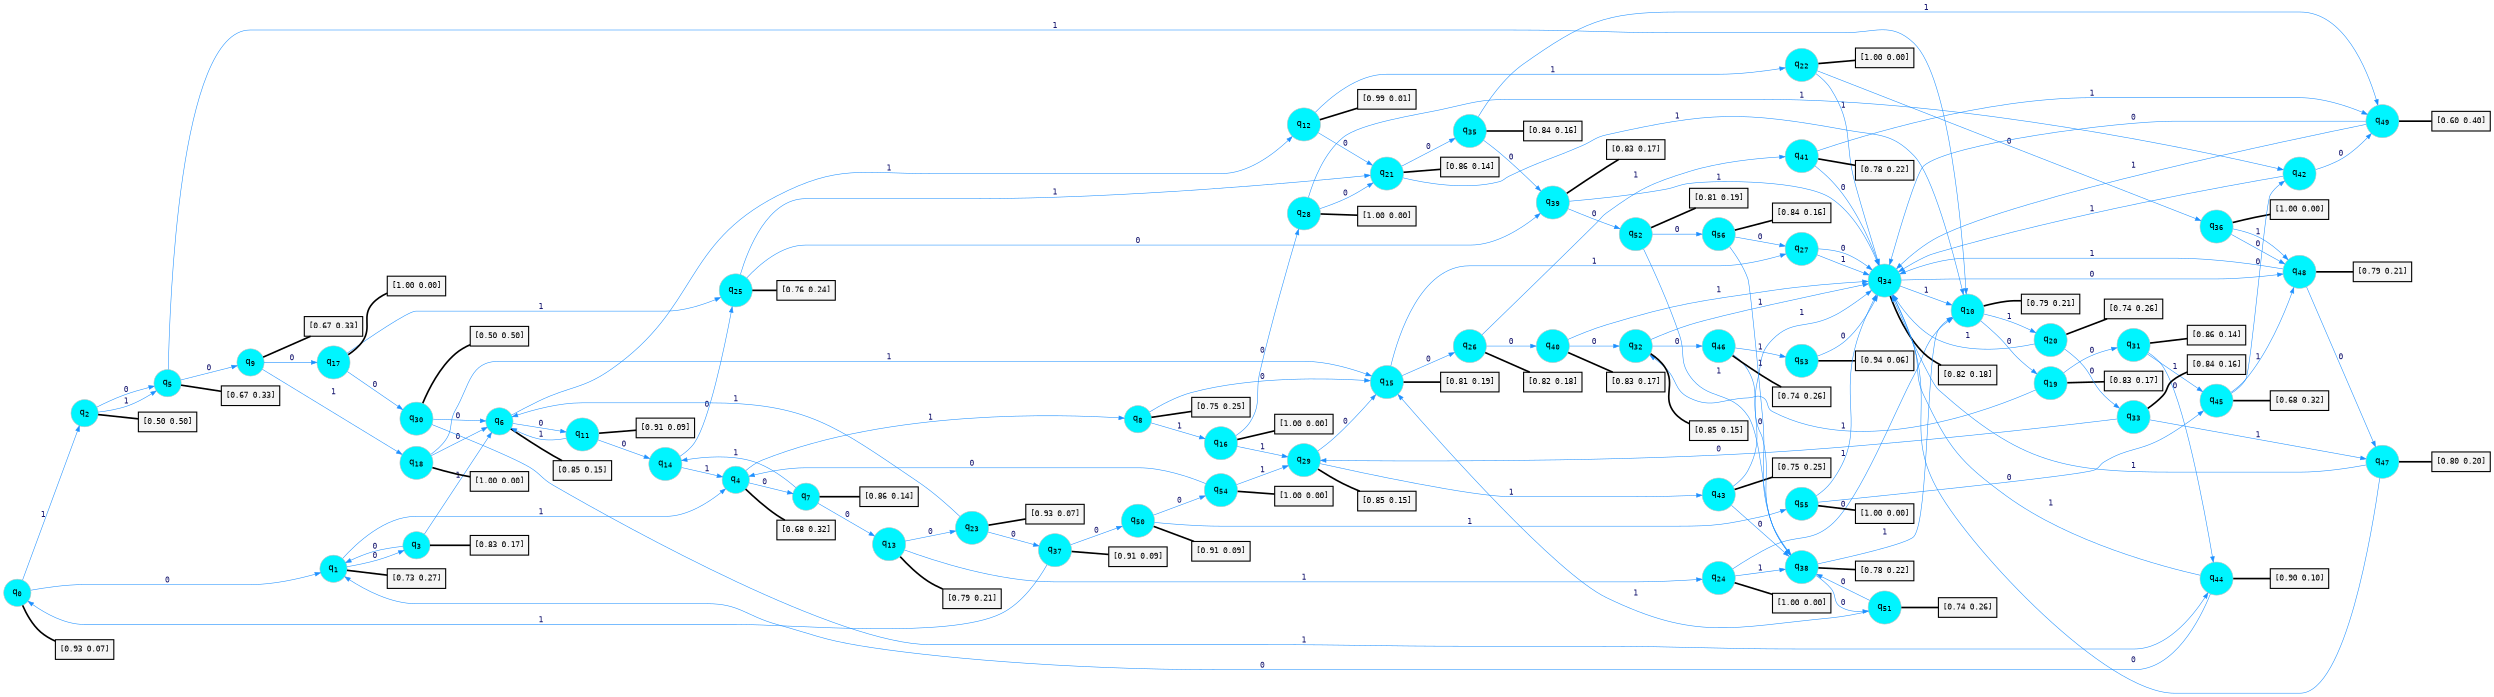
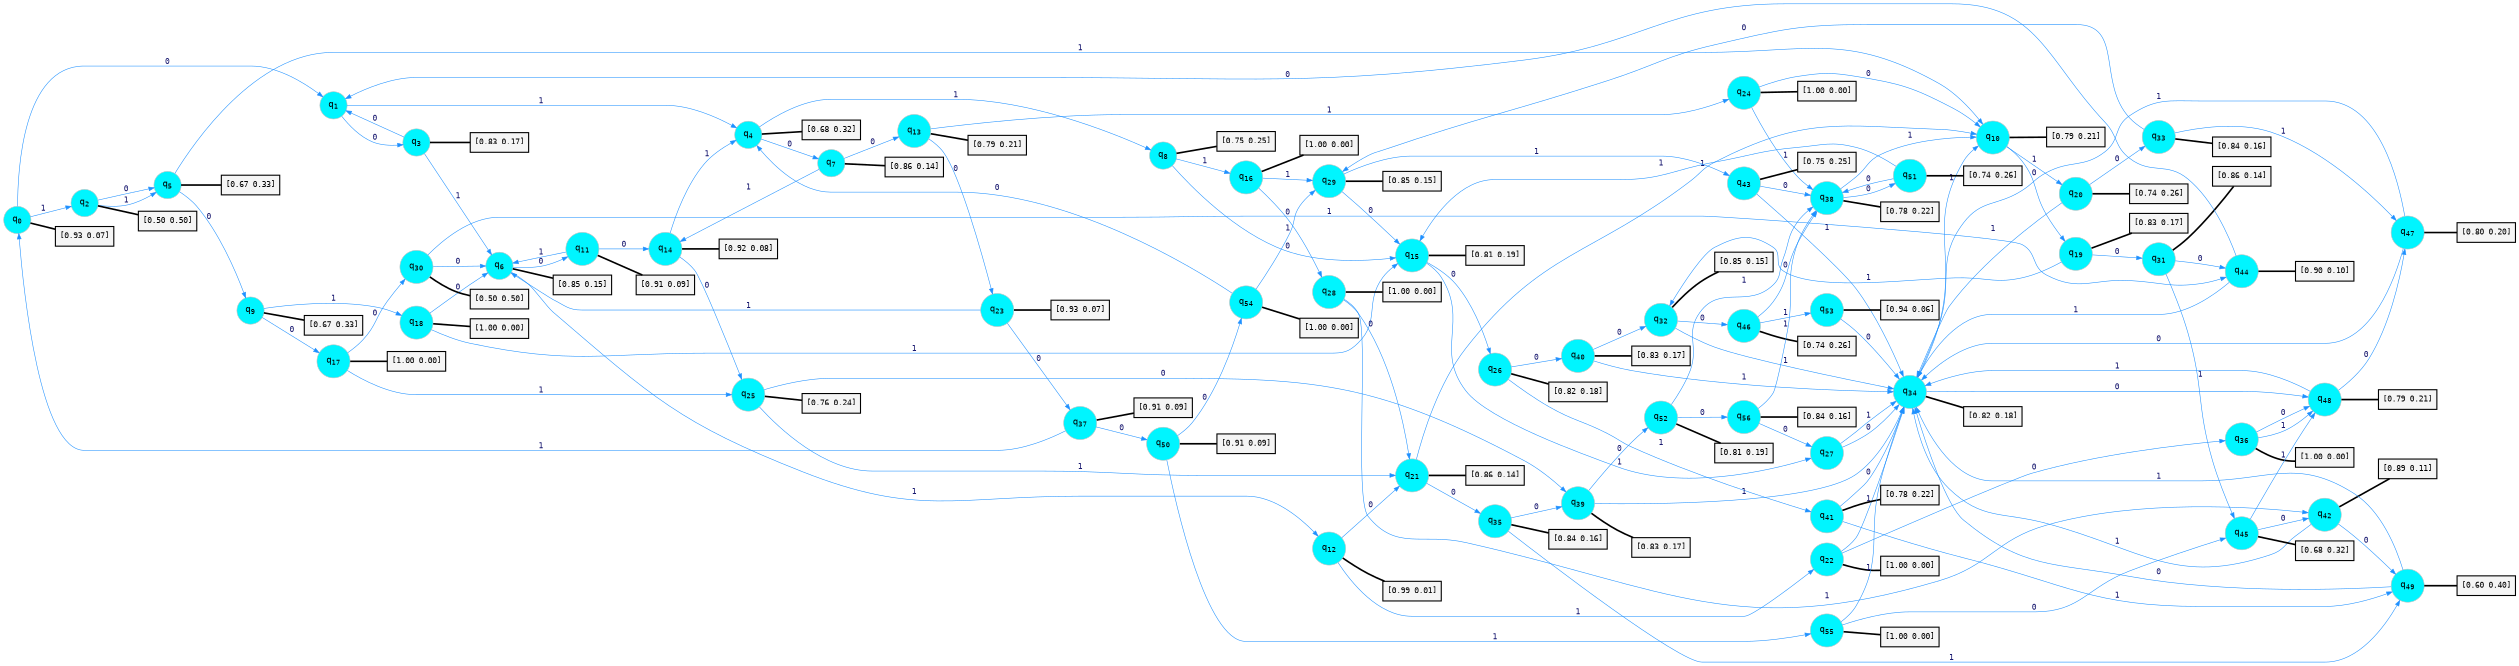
none -> (748, 249)
none -> (2408, 469)
(416, 579) -> none
